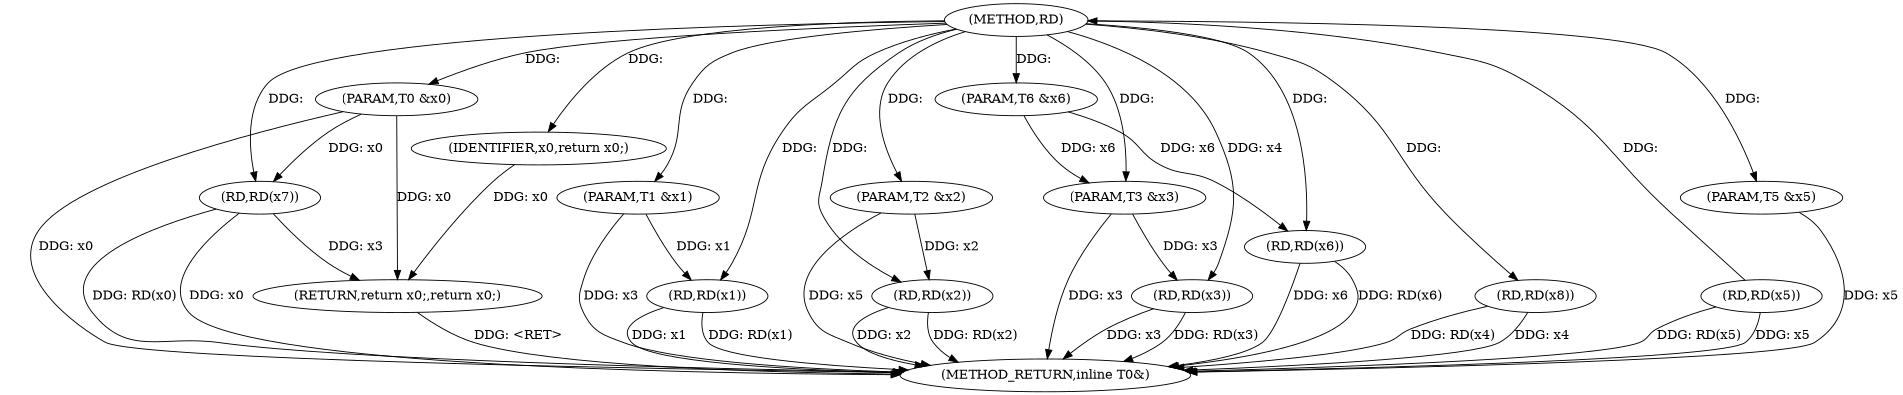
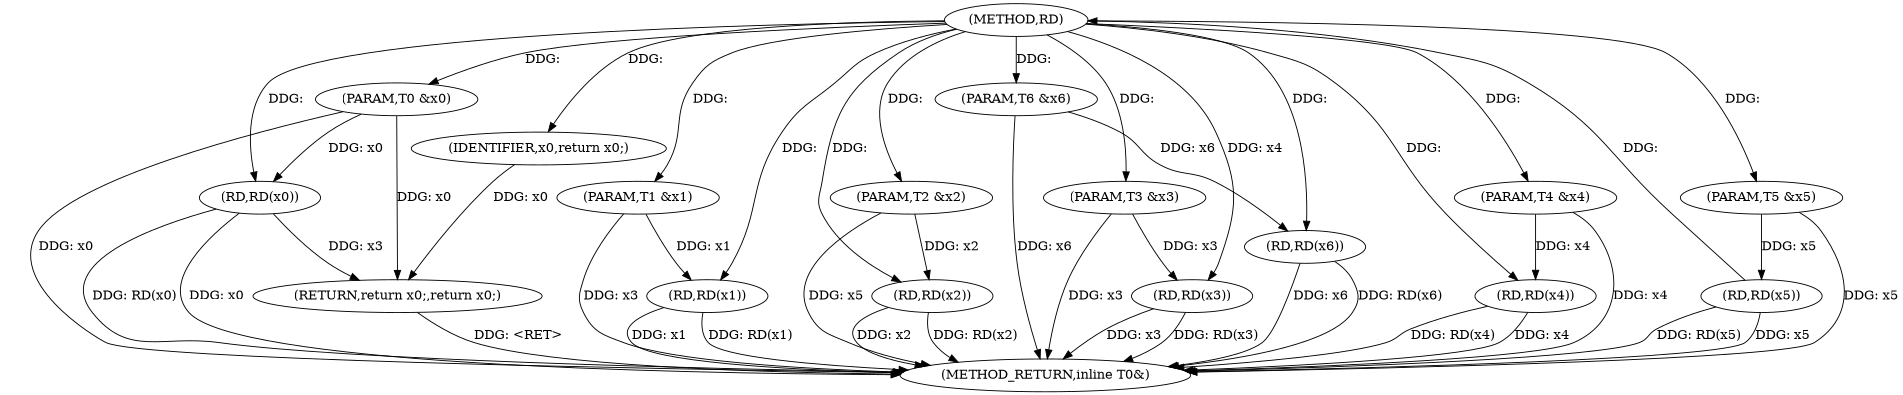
(1048, 151) -> (1014, 234)
(260, 198) -> (260, 198)
none -> (1536, 198)
none -> (1762, 242)
(1536, 296) -> (1536, 296)
